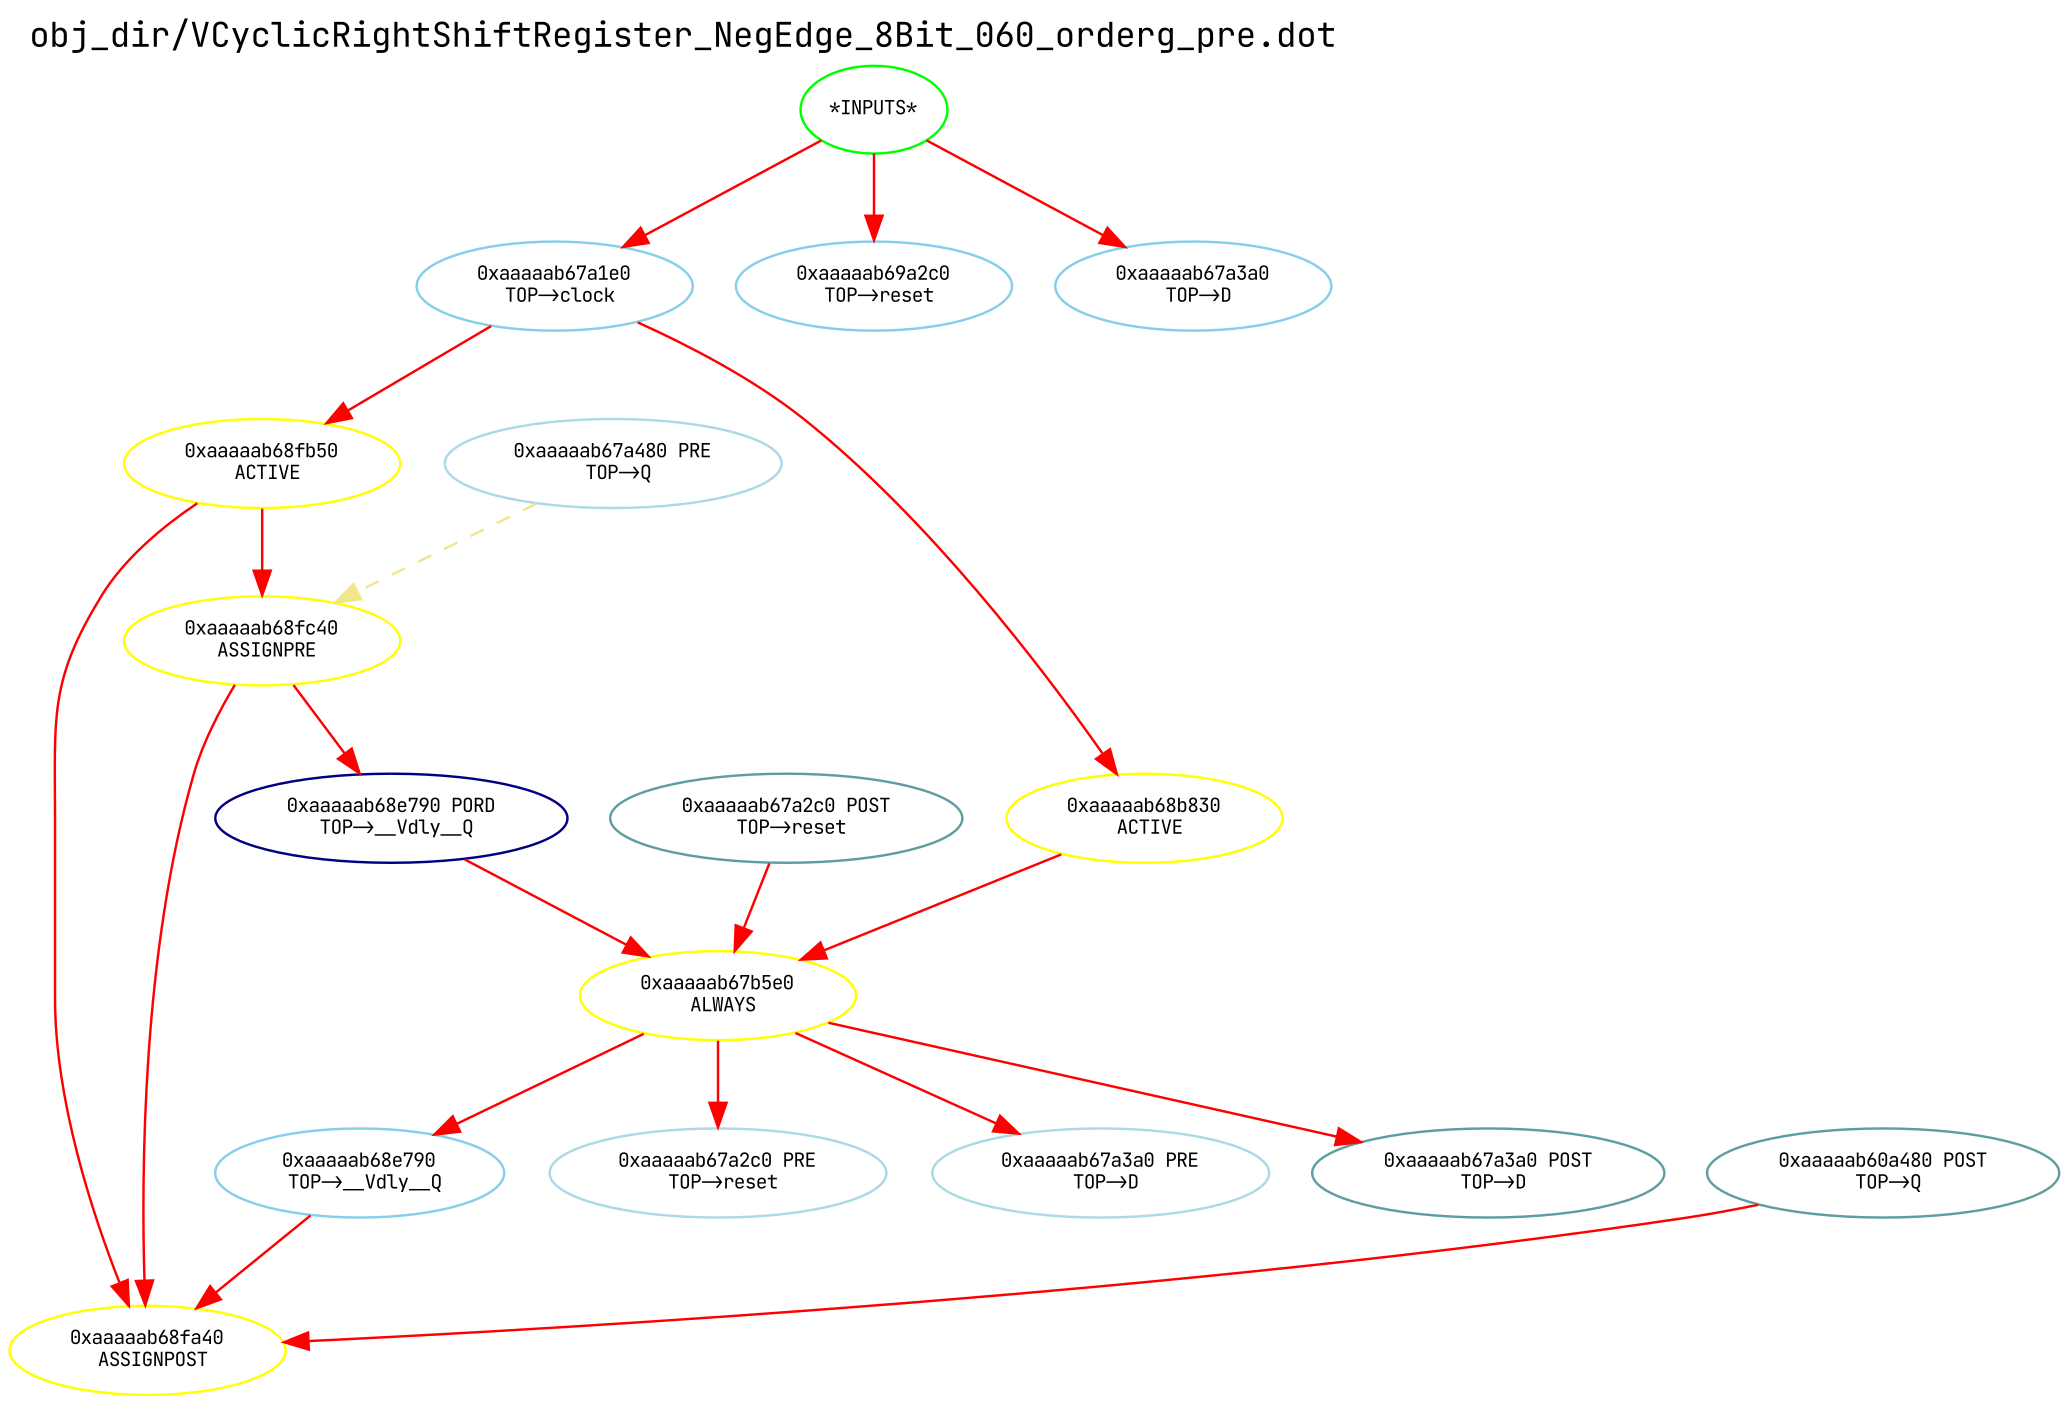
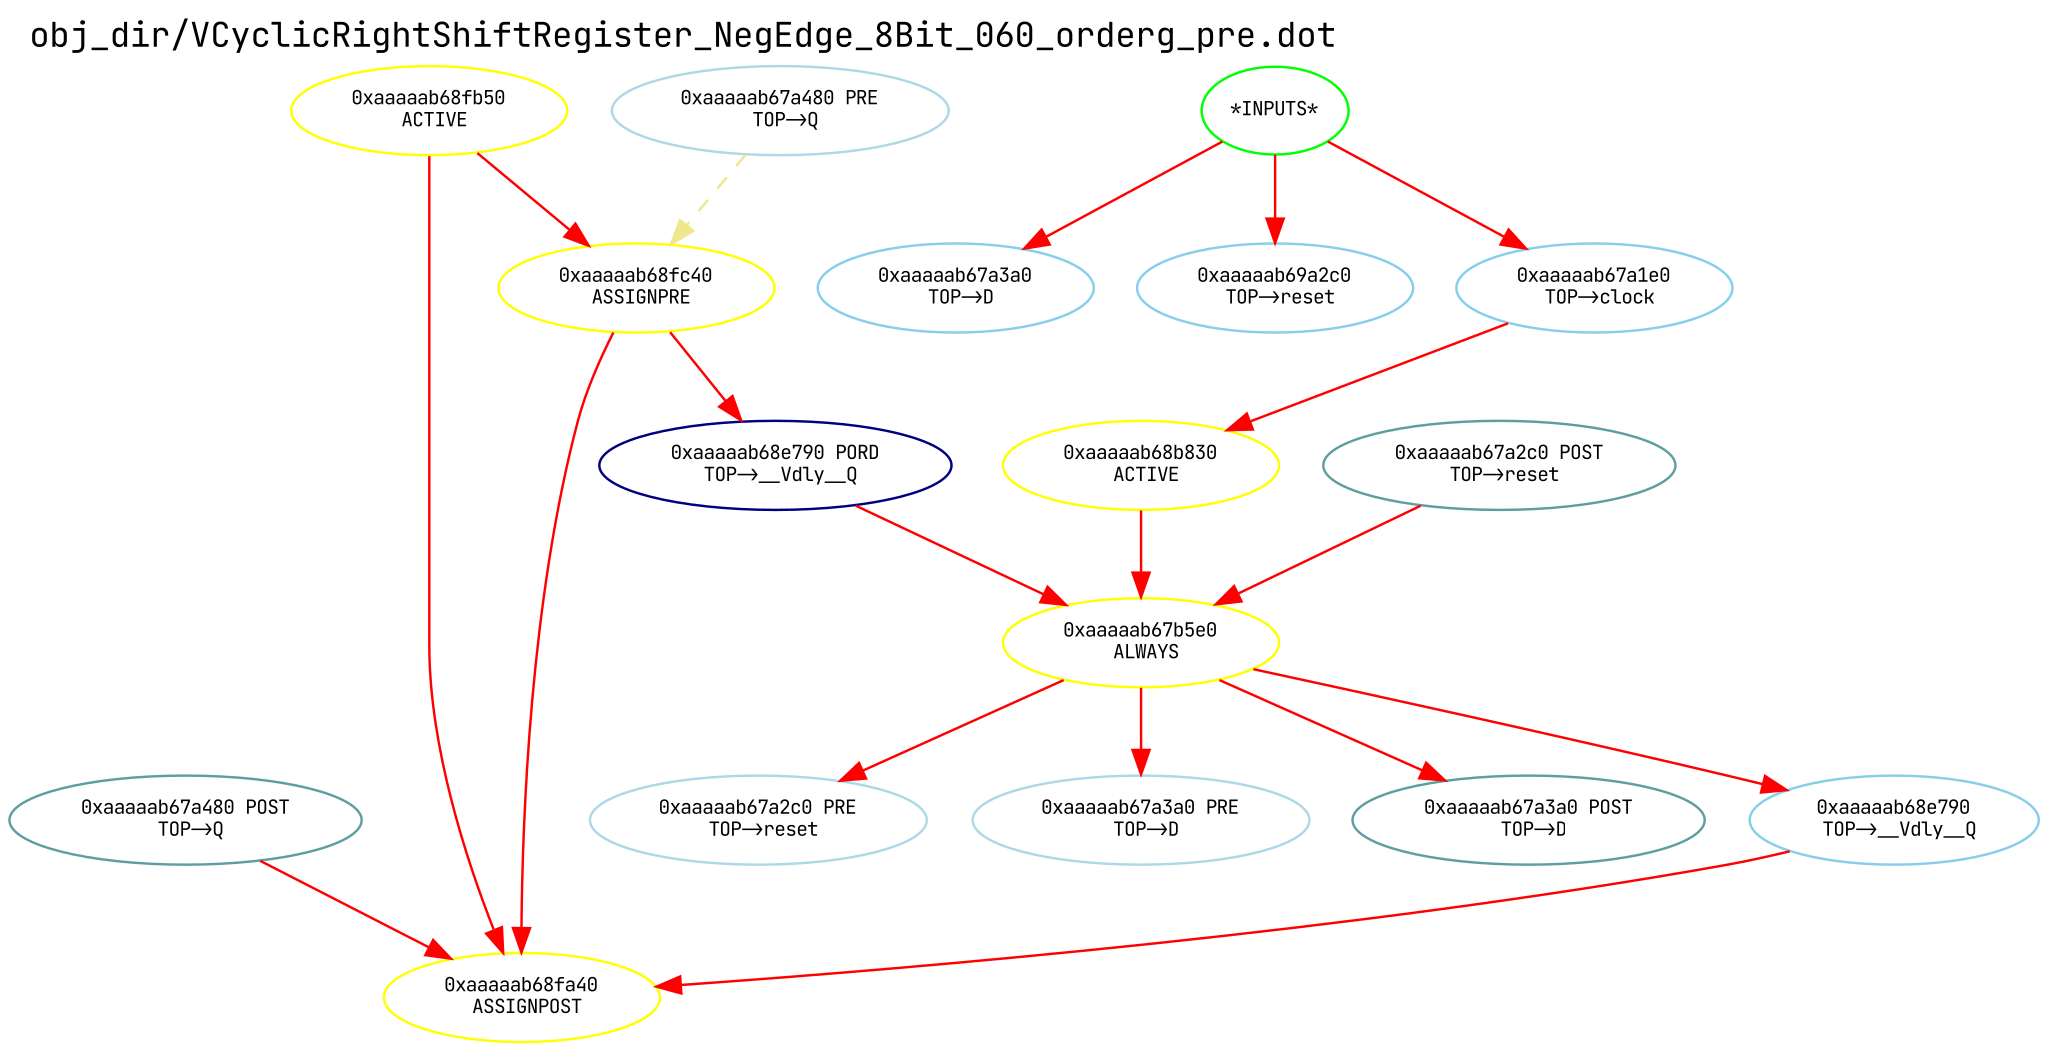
(420, 368) -> none
(1883, 1173) -> (186, 820)
